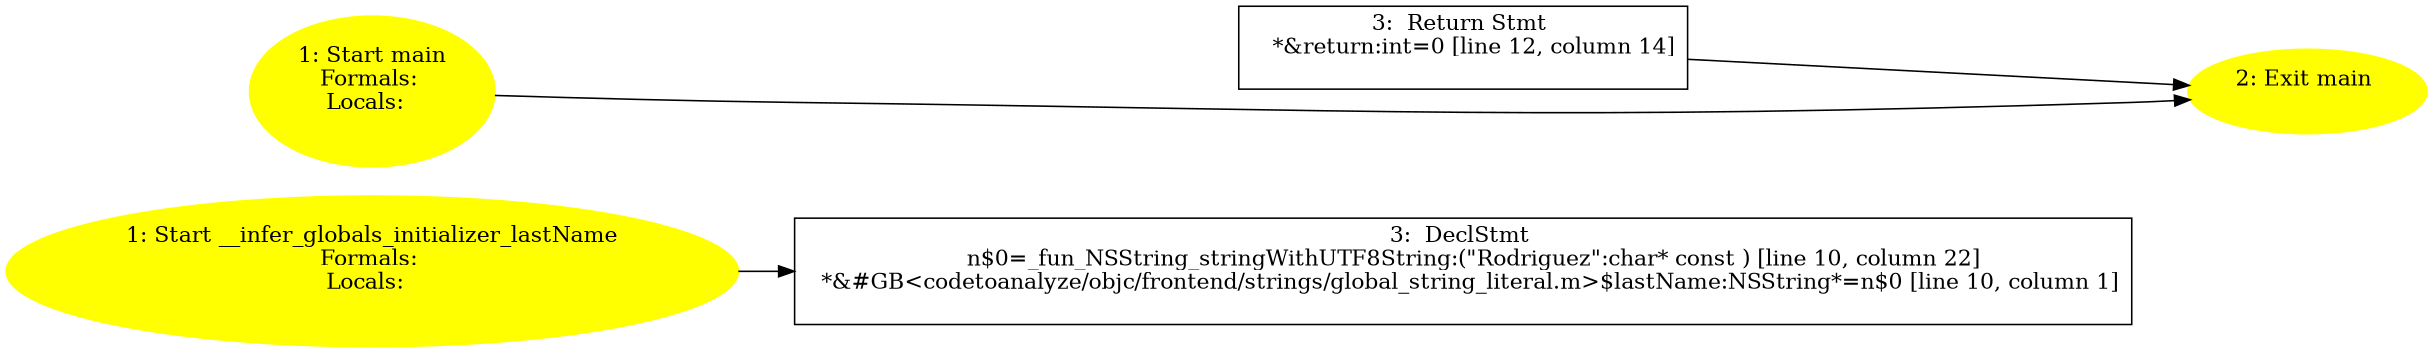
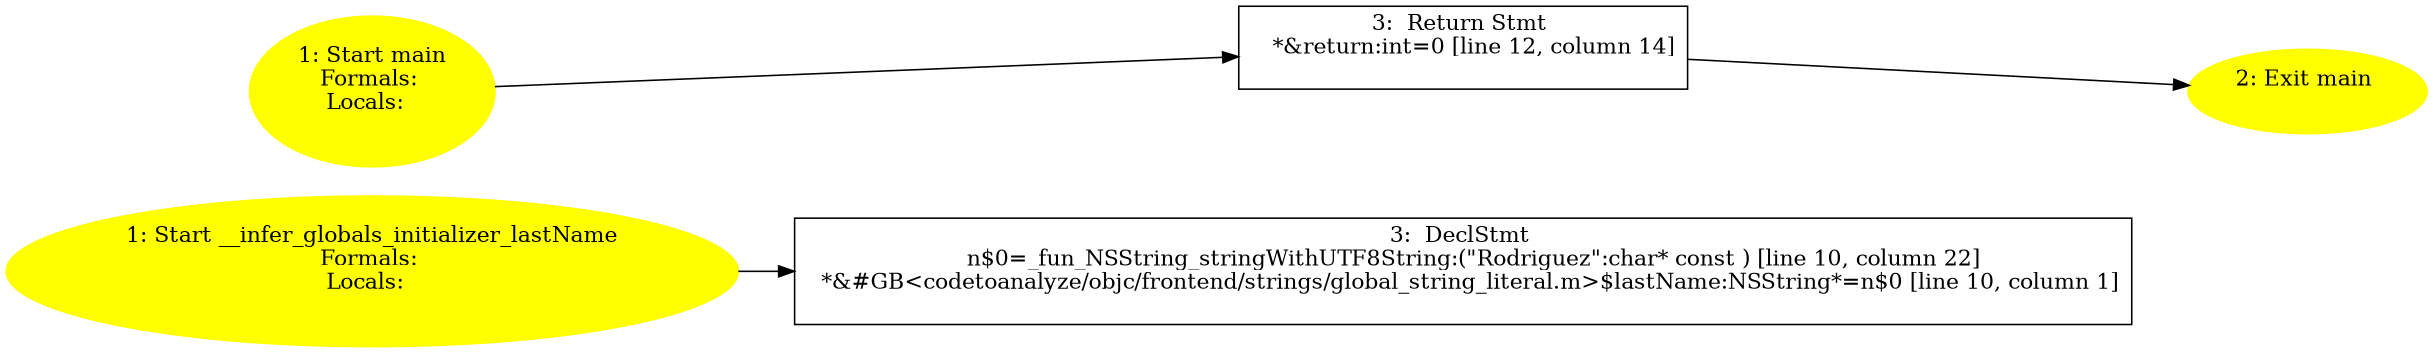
(1335, 111) -> (859, 72)
